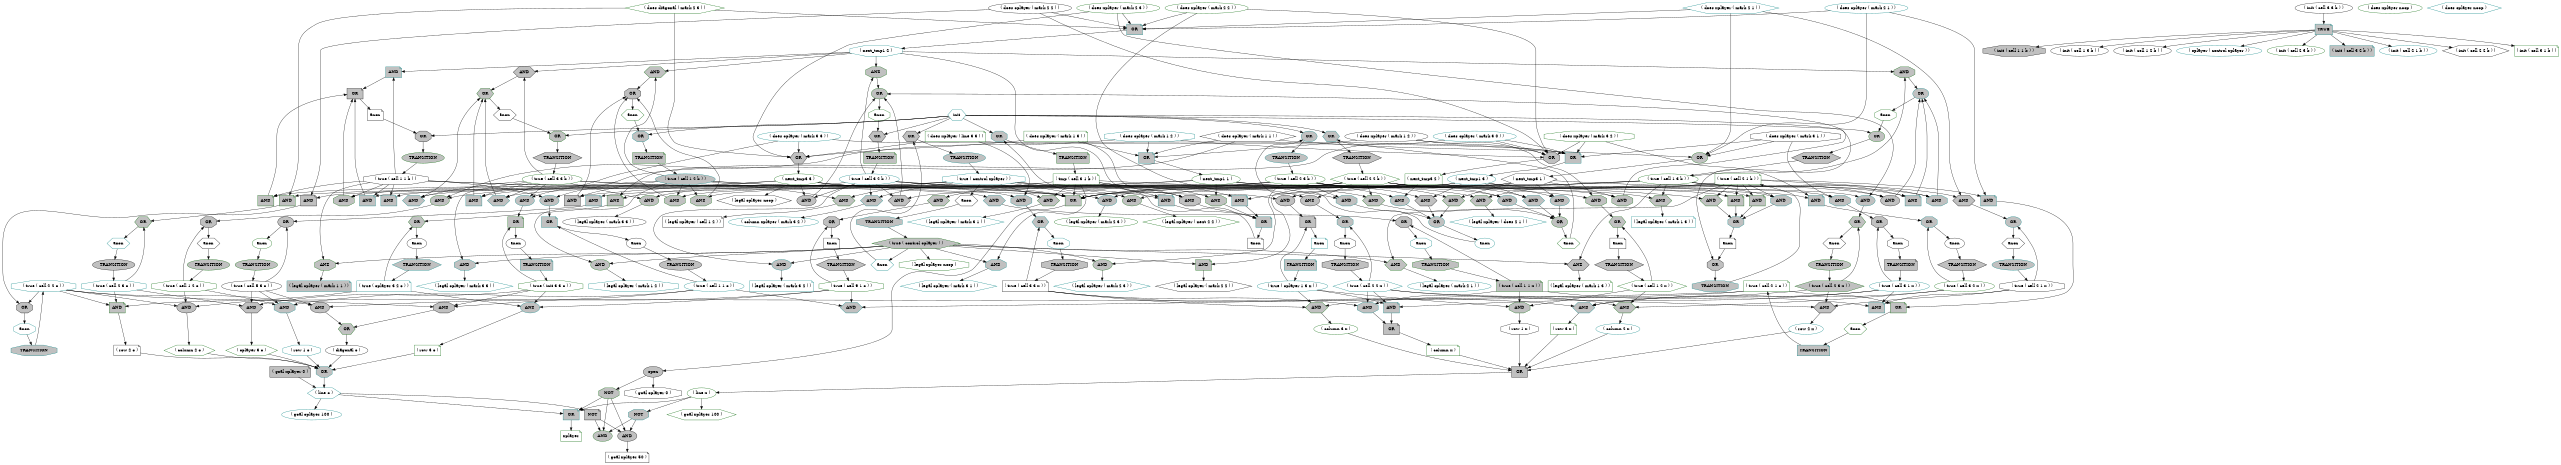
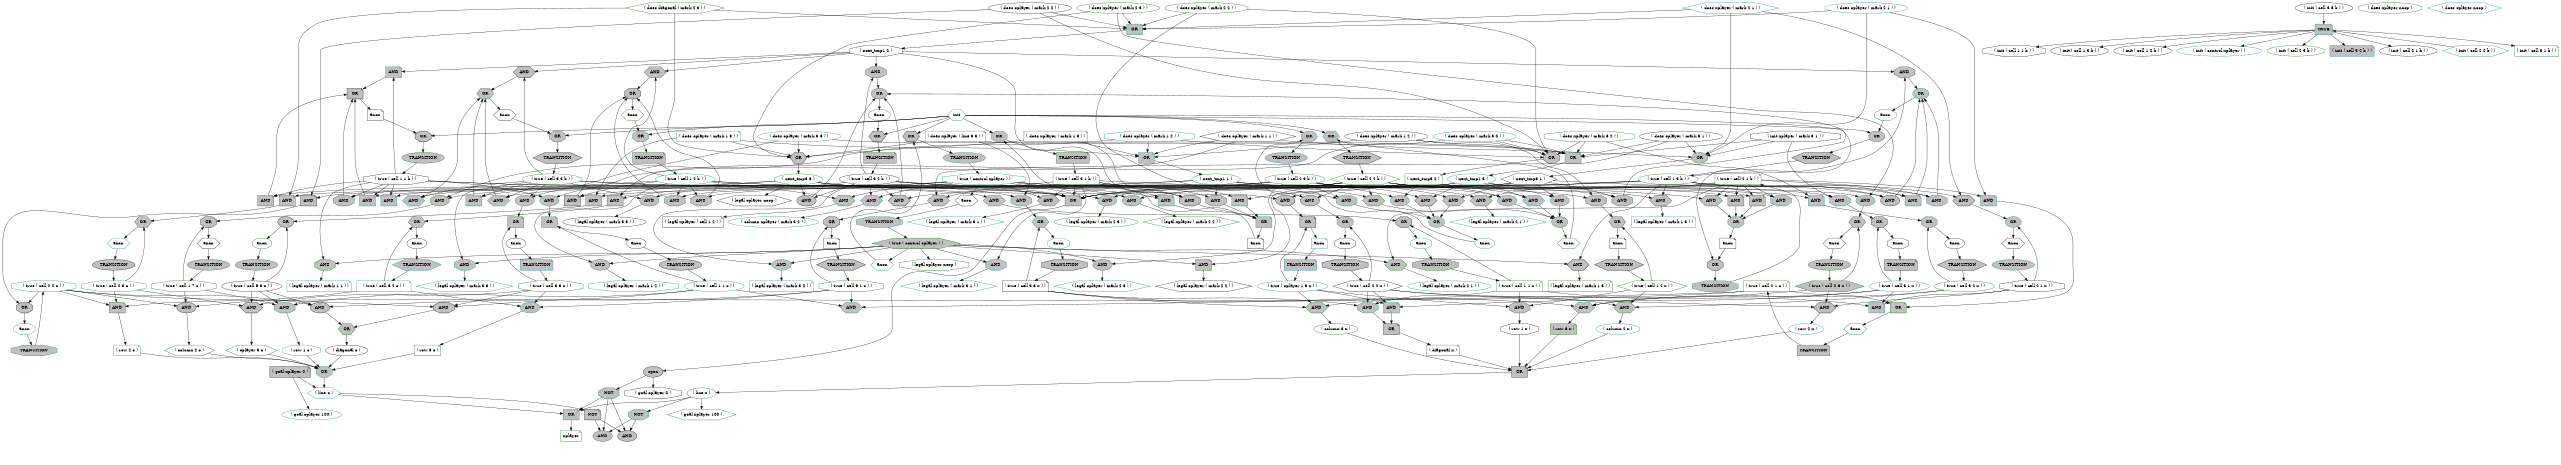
(2391, 39) -> (2395, 39)
(876, 51) -> (876, 51)
(2014, 51) -> (2014, 51)
(2219, 51) -> (2219, 51)
(2408, 51) -> (2408, 51)
(2476, 51) -> (2476, 51)
none -> (709, 136)
none -> (1681, 136)
(1796, 136) -> (1796, 136)
(685, 179) -> (685, 179)
(869, 179) -> (869, 179)
(1076, 179) -> (1076, 179)
(1191, 222) -> (1191, 222)
(1498, 222) -> (1498, 222)
(184, 286) -> (184, 286)
(319, 286) -> (319, 286)
(384, 286) -> (384, 286)
(551, 286) -> (551, 286)
(1368, 286) -> (1368, 286)
(1520, 286) -> (1520, 286)
(1564, 329) -> (1564, 329)
(127, 350) -> (127, 350)
(1443, 350) -> (1443, 350)
(319, 403) -> (300, 392)
(627, 457) -> none
